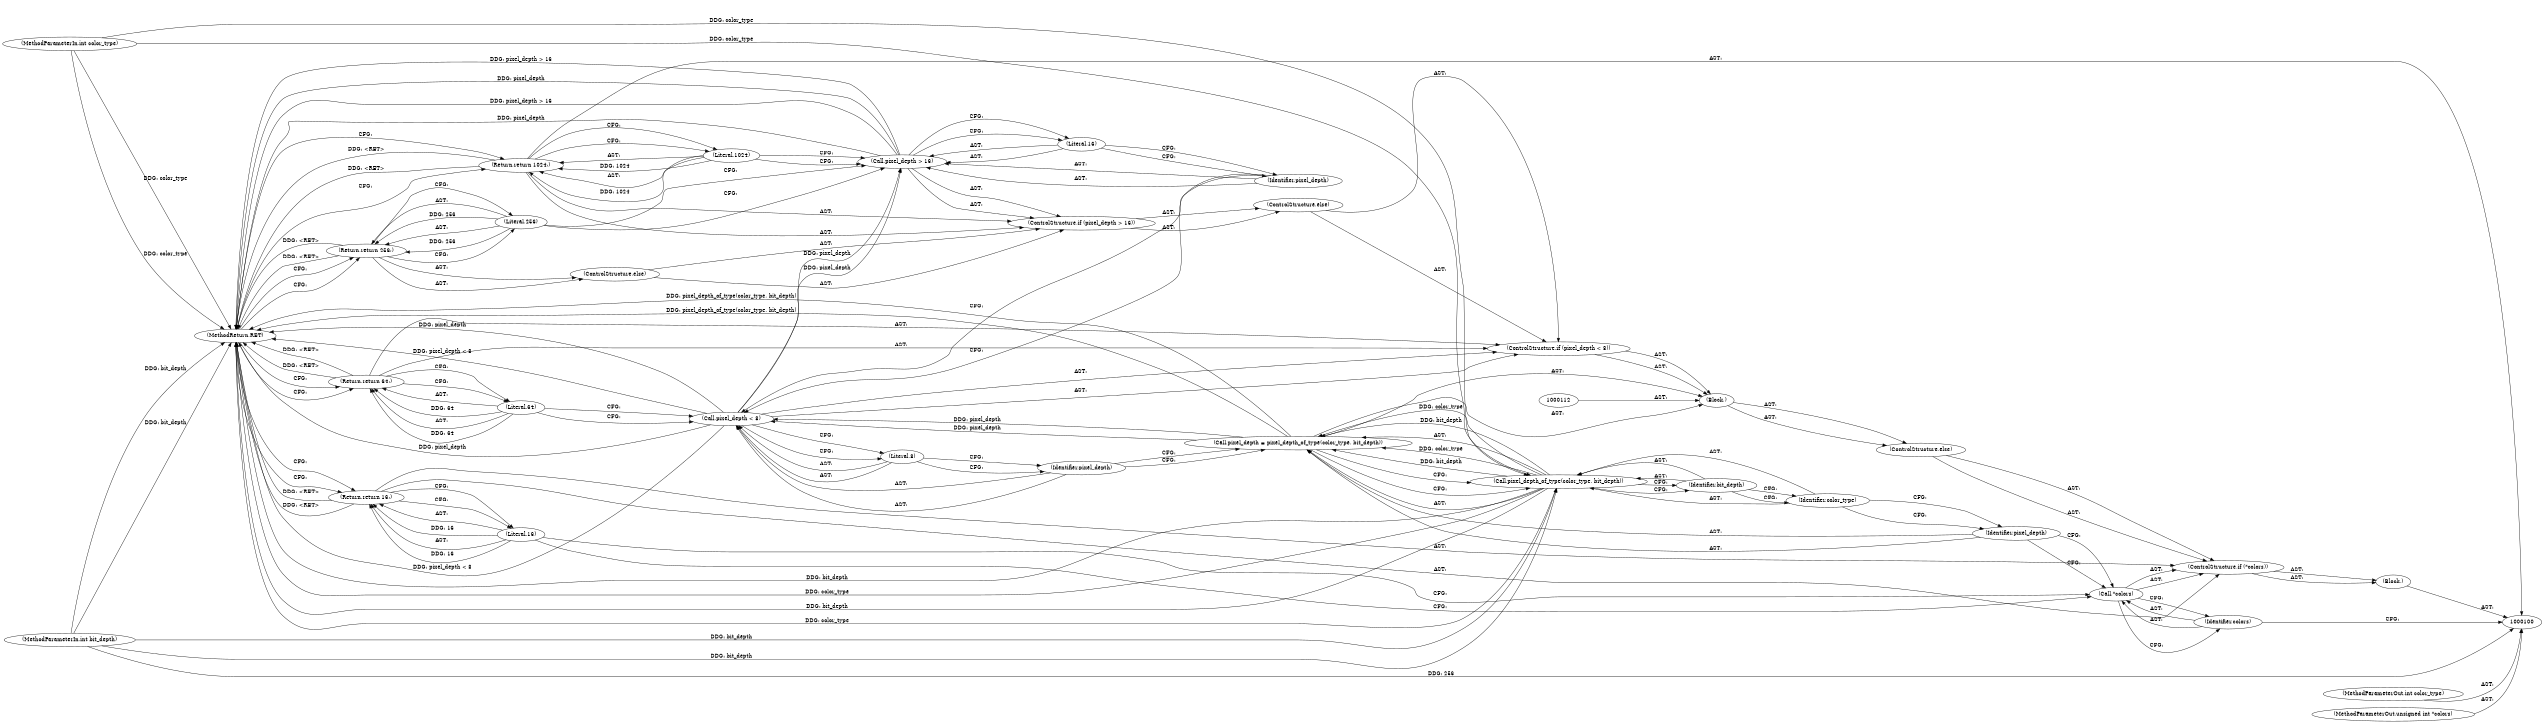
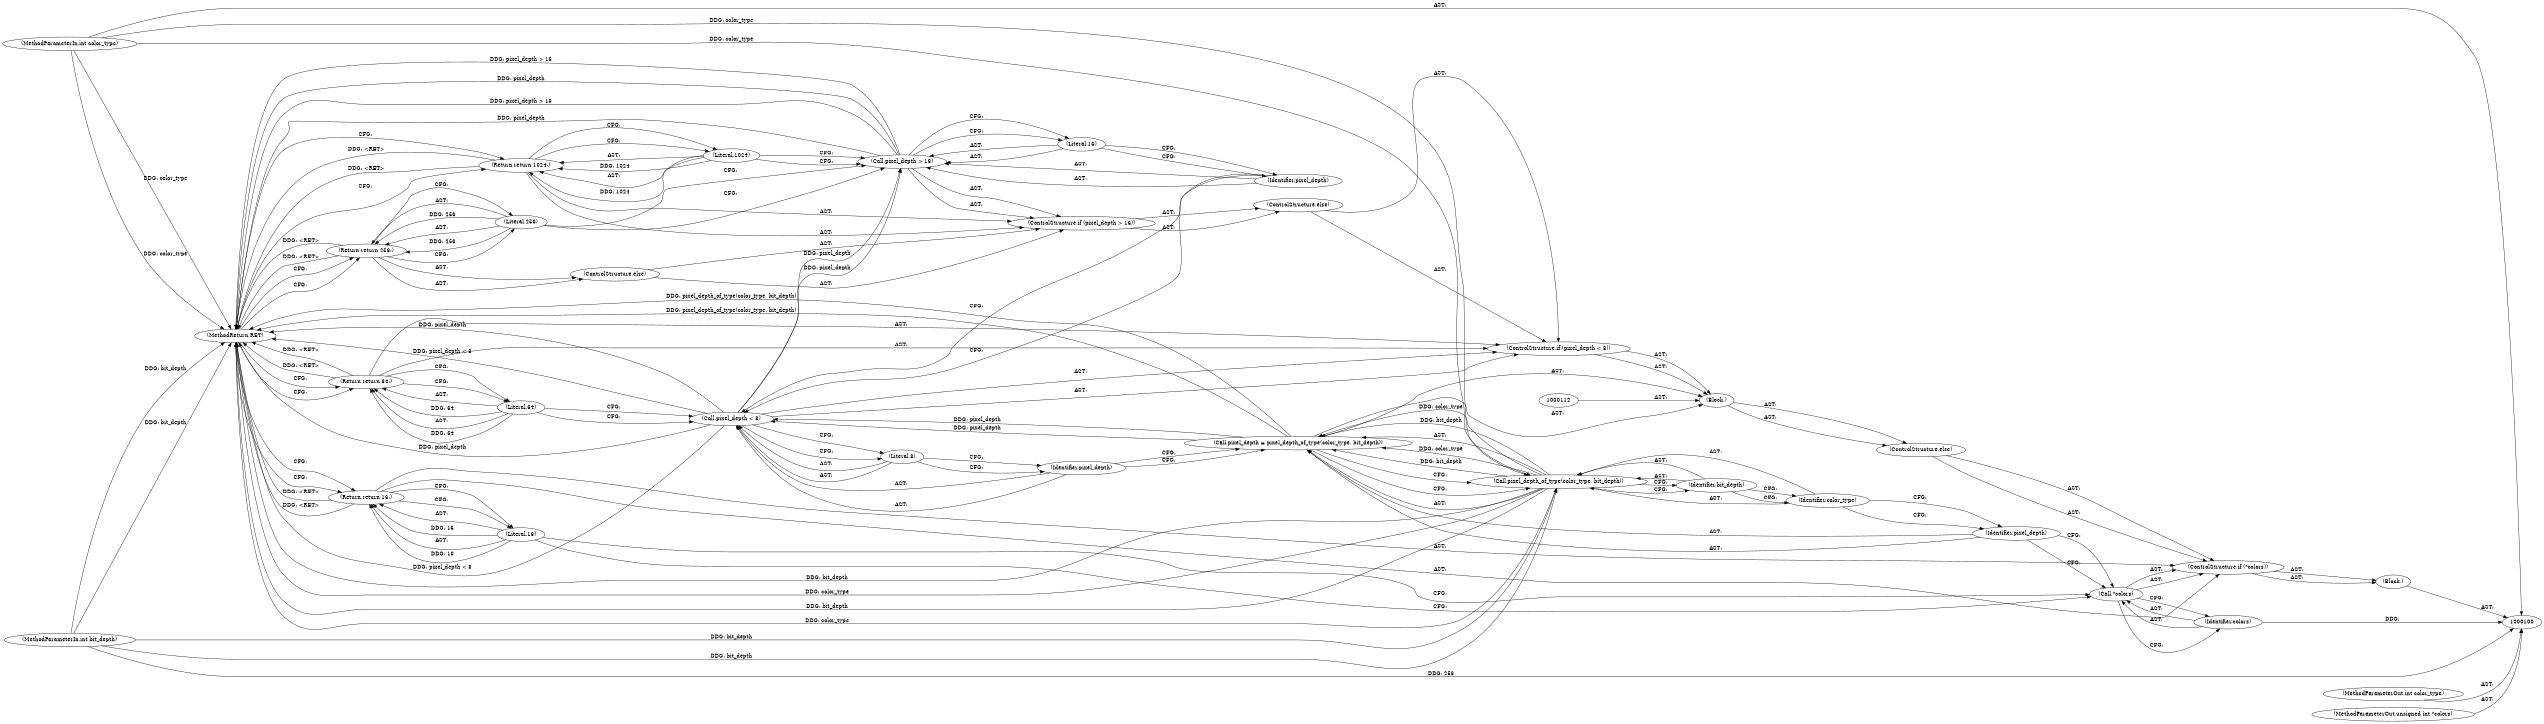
(1740, 61) -> (1568, 8)
(2393, 619) -> (2393, 619)
